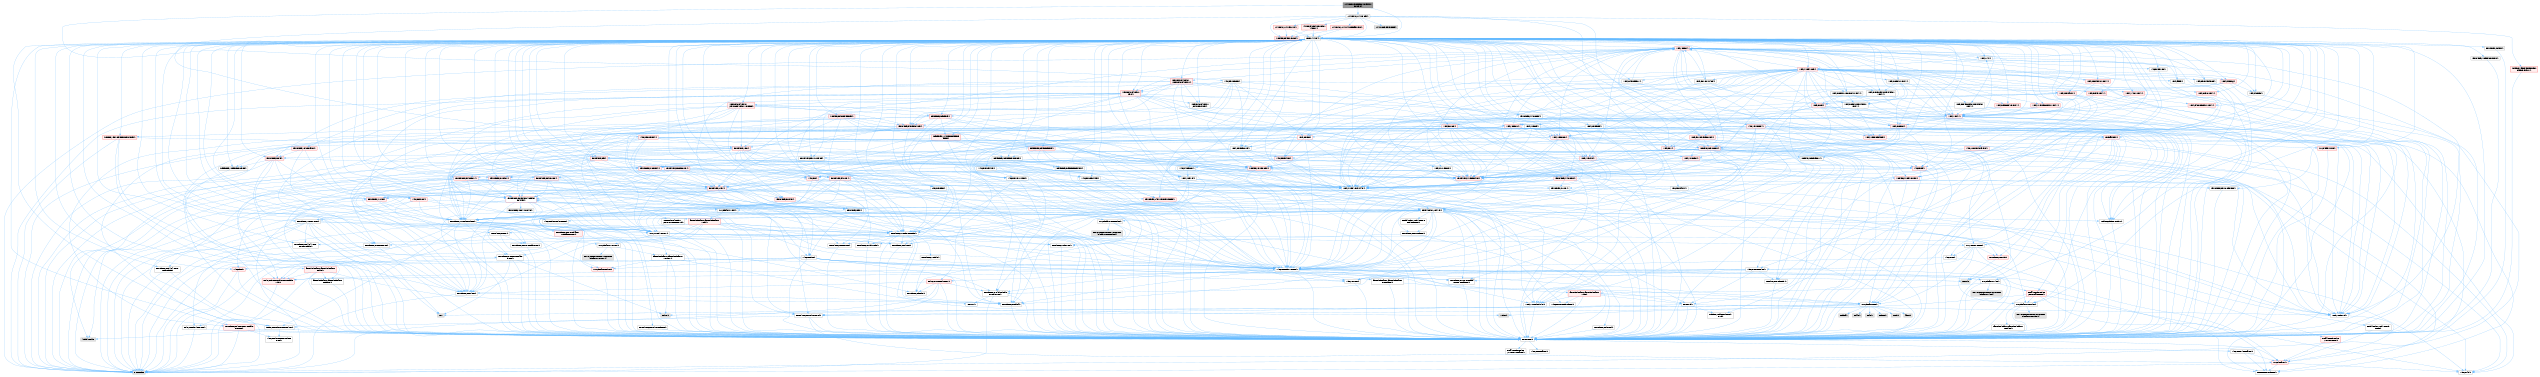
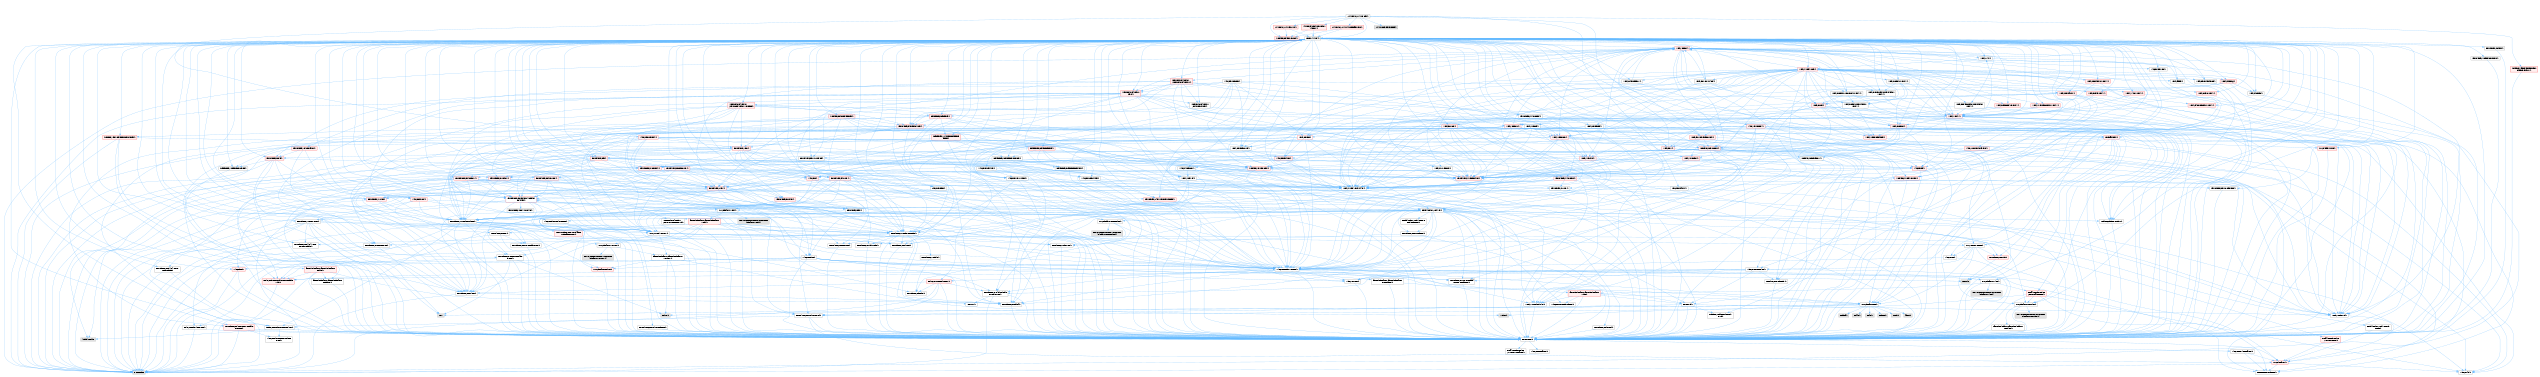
(1358, 5) -> none
none -> (754, 221)
(568, 233) -> (568, 233)
